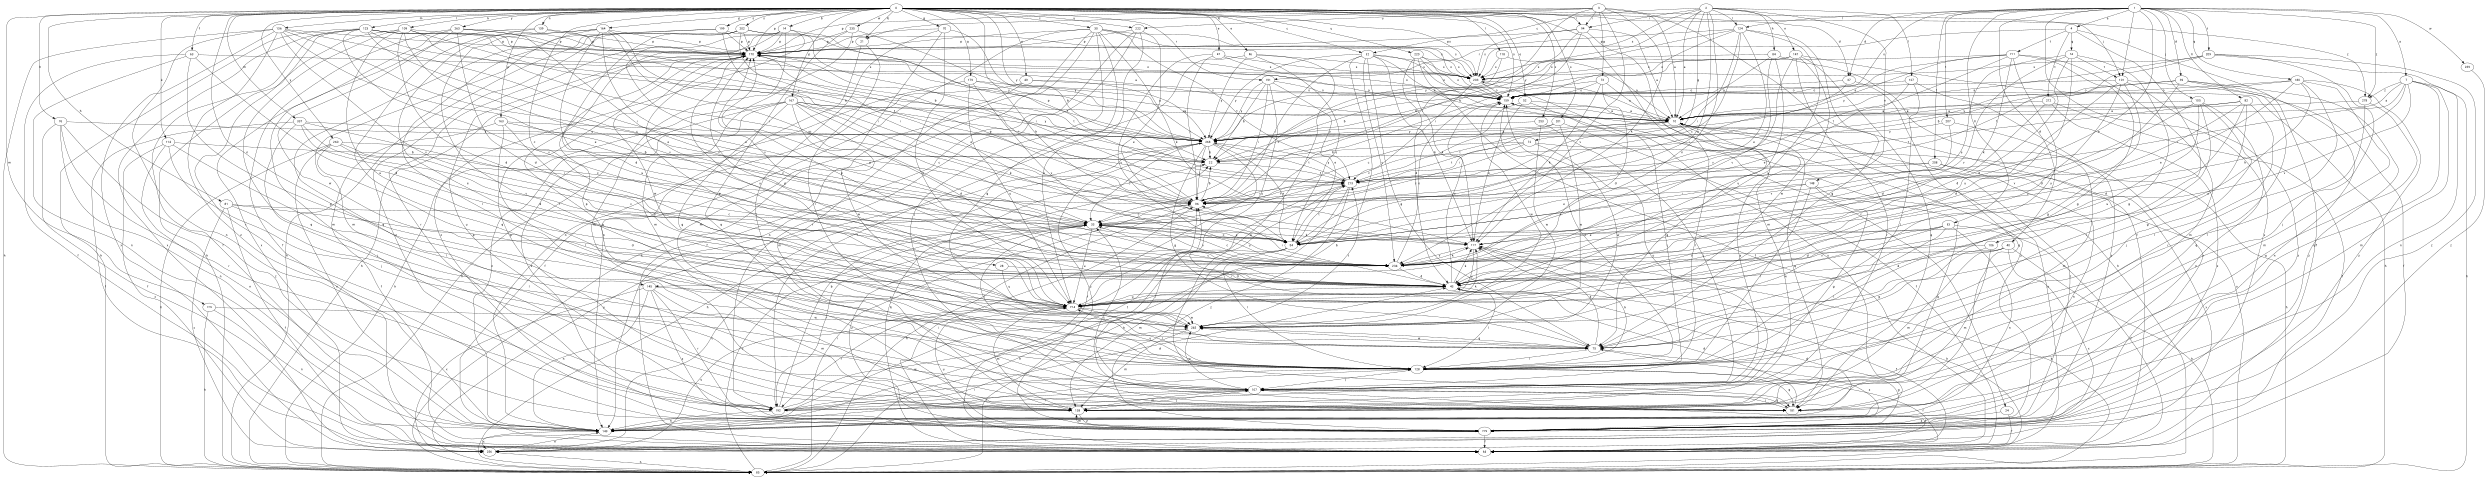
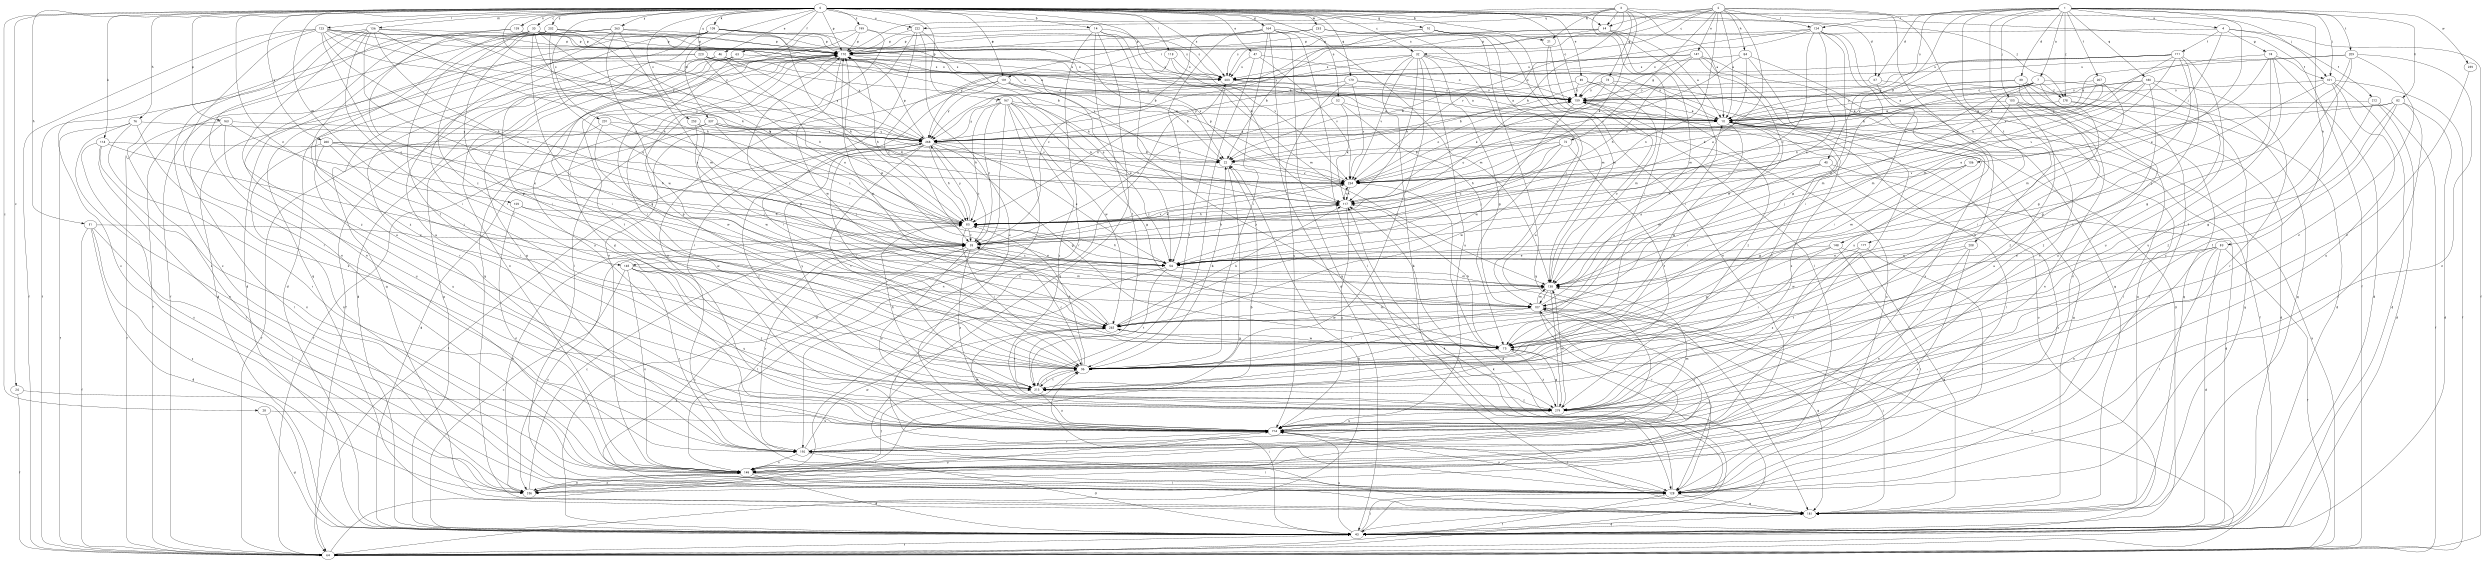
(1749, 91) -> (1916, 92)
none -> (1293, 173)
none -> (1460, 331)
(1778, 350) -> (1674, 307)
